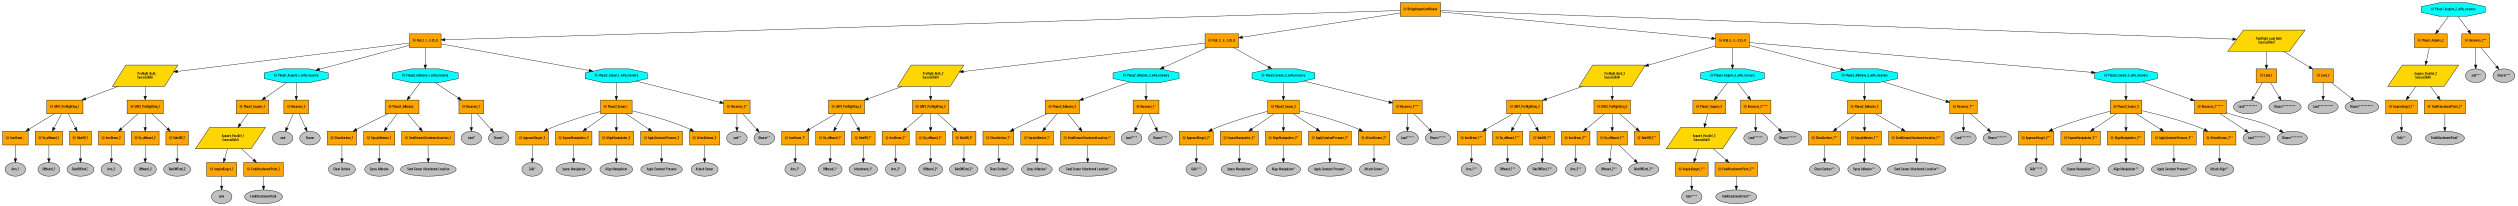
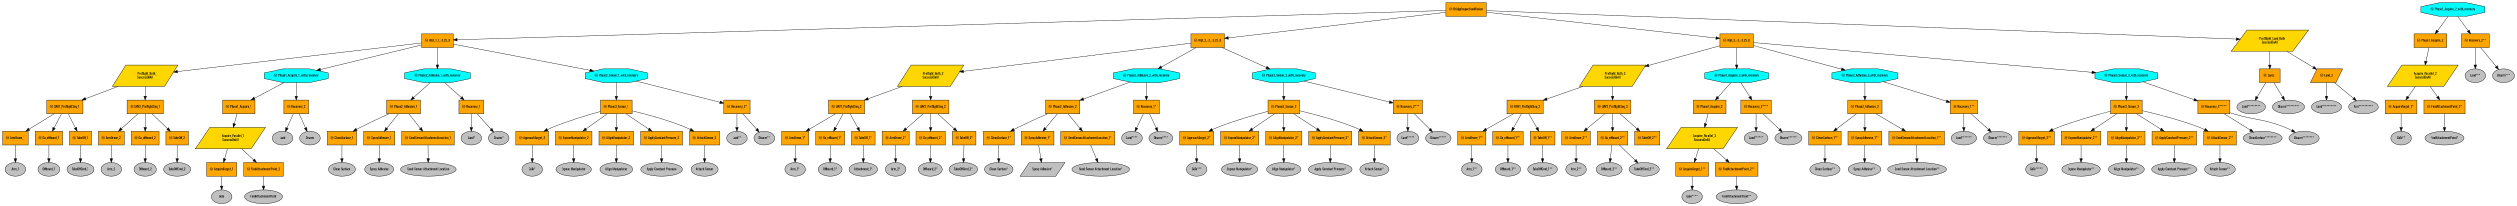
(2323, 76) -> (2327, 76)
(2362, 107) -> (2363, 107)
(2257, 138) -> (2263, 138)
(1037, 169) -> (1043, 169)
(2220, 169) -> (2220, 169)
